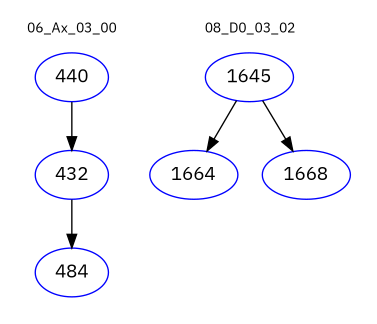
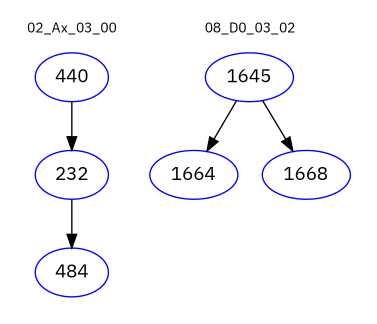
(73, 29) -> (73, 29)
(72, 175) -> (72, 175)
